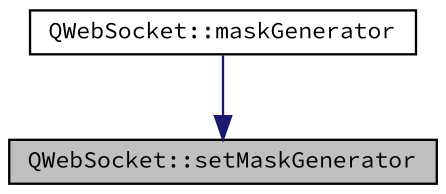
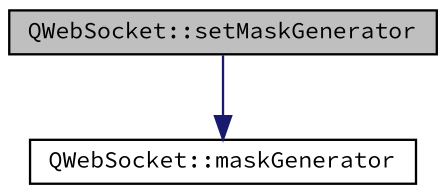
(223, 85) -> (223, 85)
